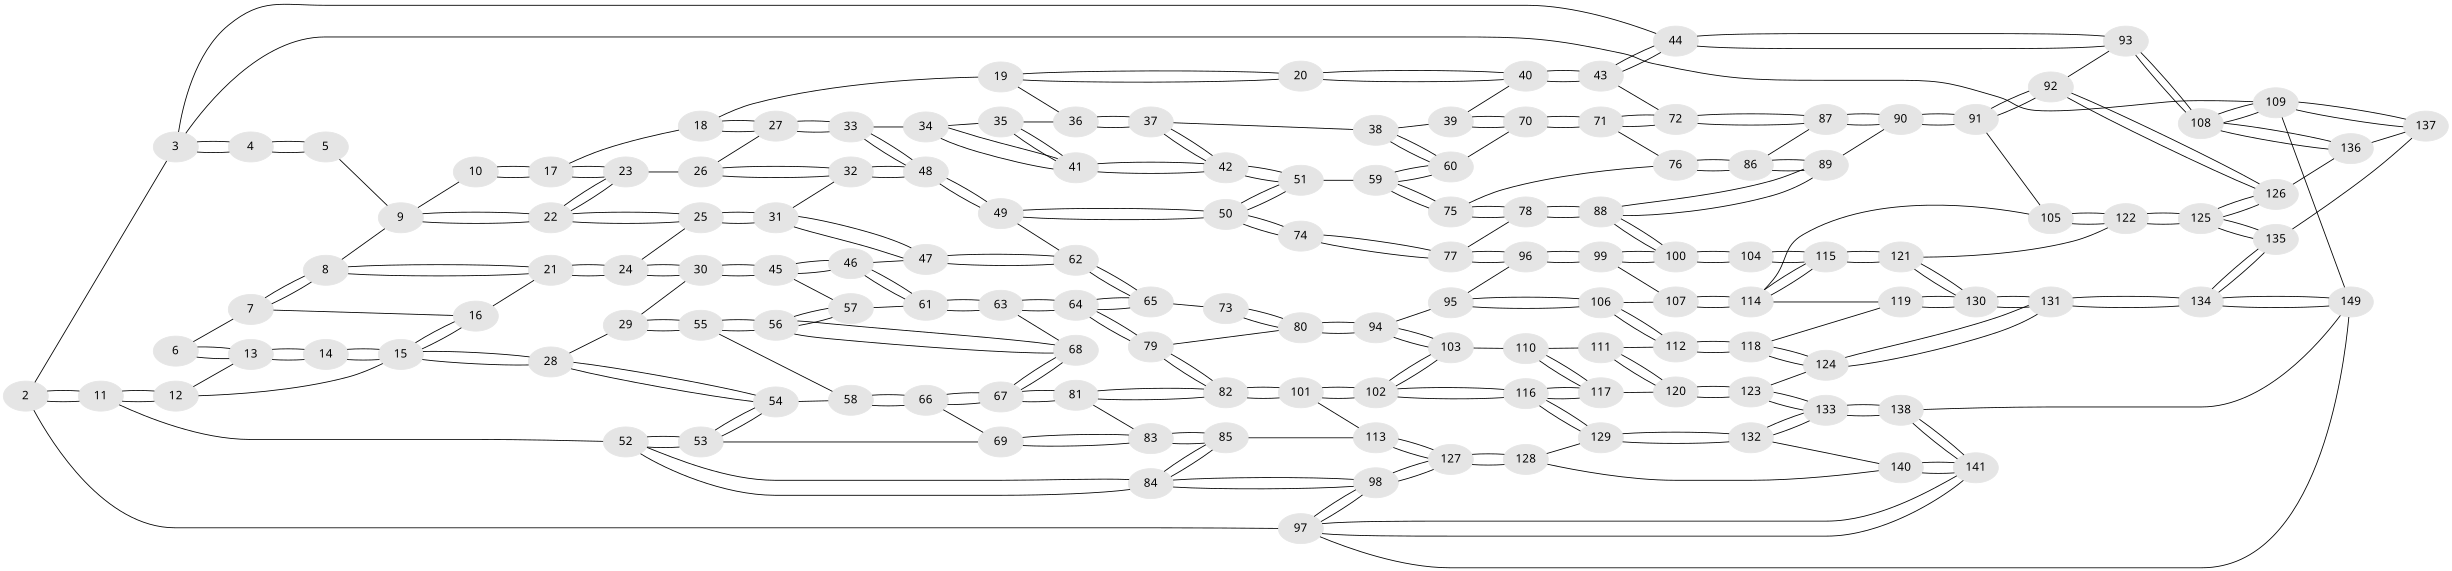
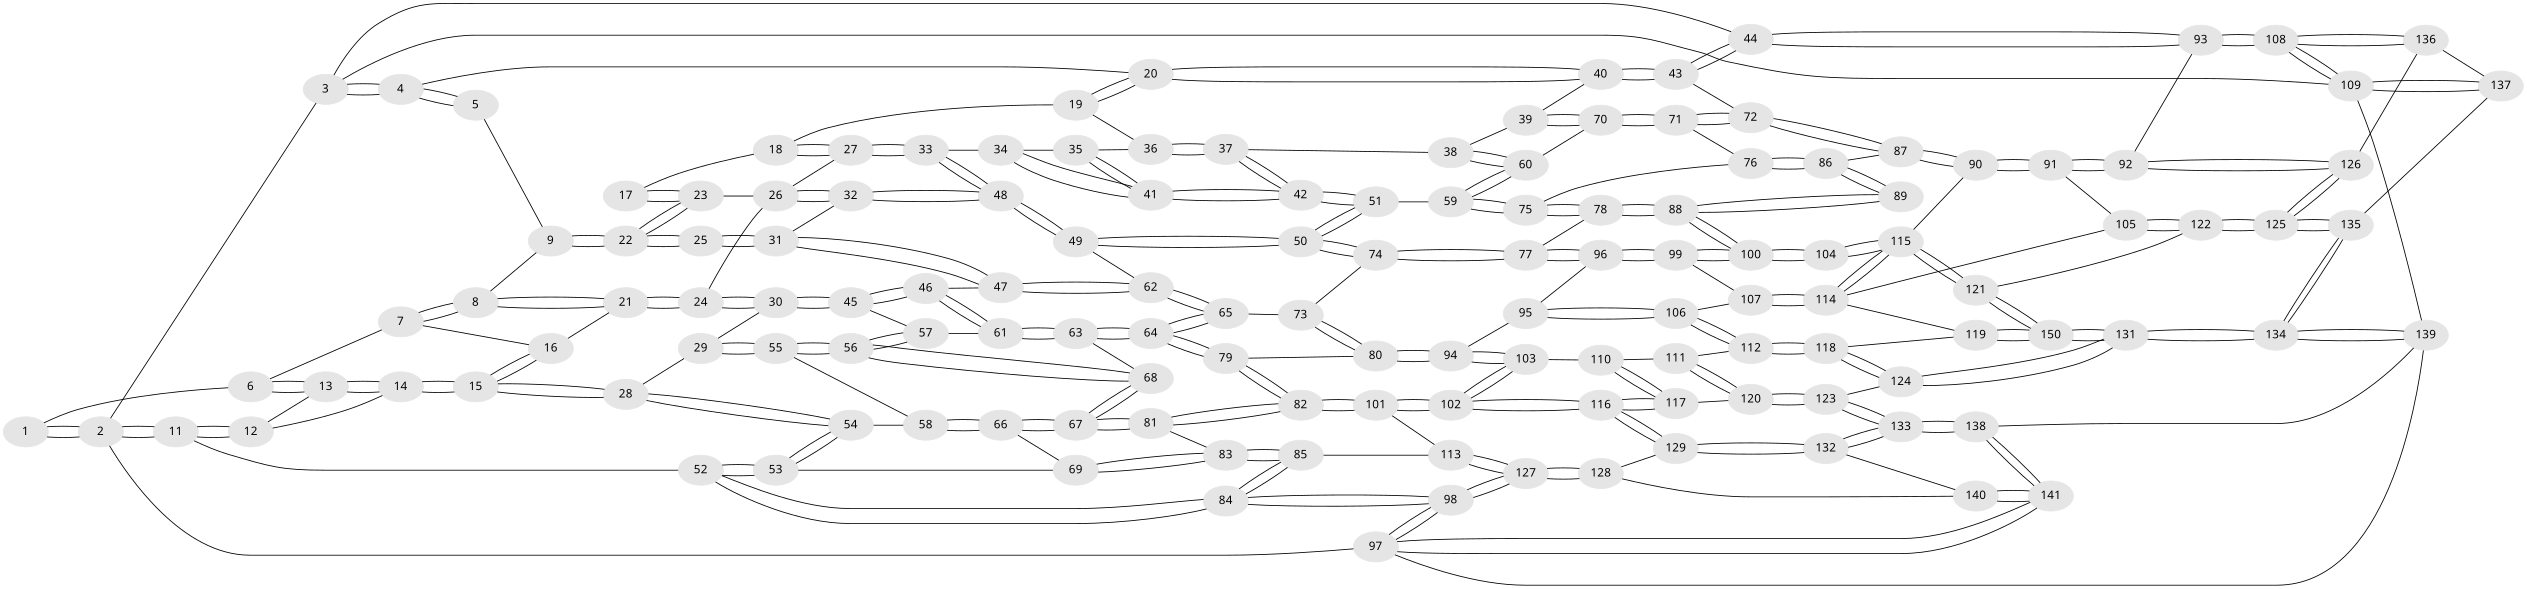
none -> (775, 67)
(1863, 142) -> (1938, 204)
(476, 172) -> none
(663, 244) -> (730, 253)
none -> (1338, 285)
(1976, 302) -> (2051, 335)
(2351, 302) -> (2426, 335)
(292, 388) -> (329, 415)
none -> (26, 432)
